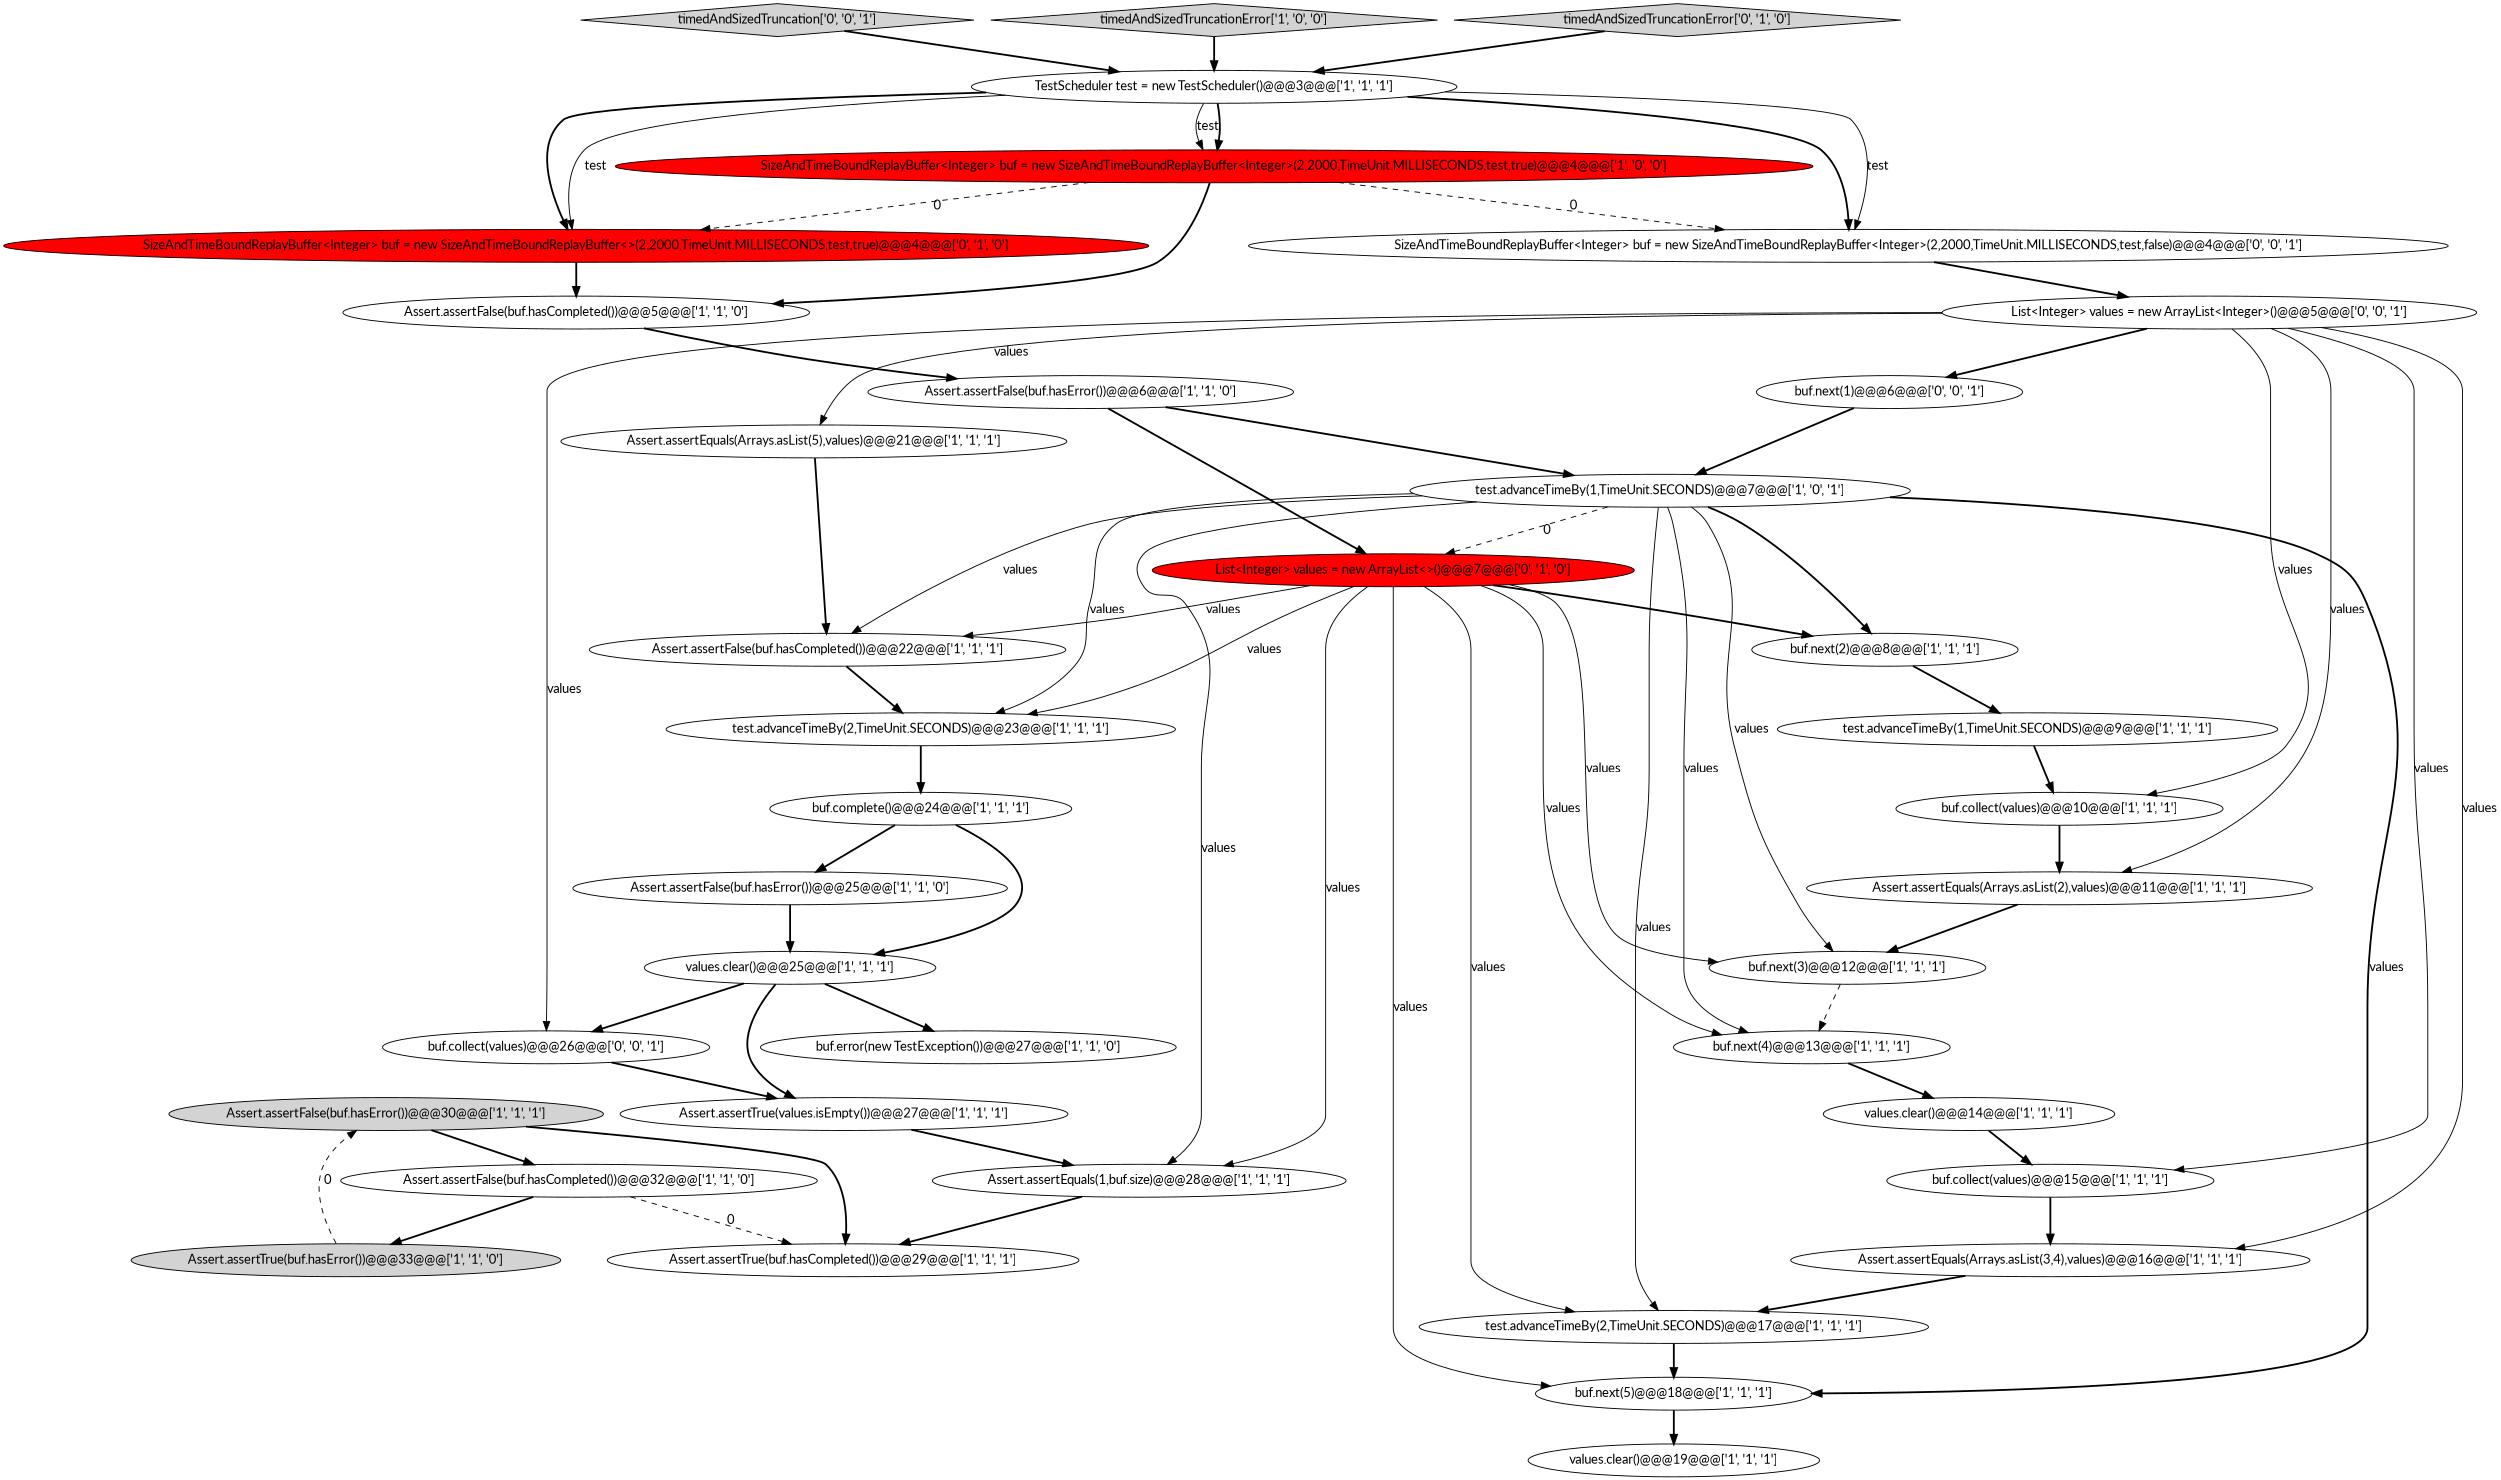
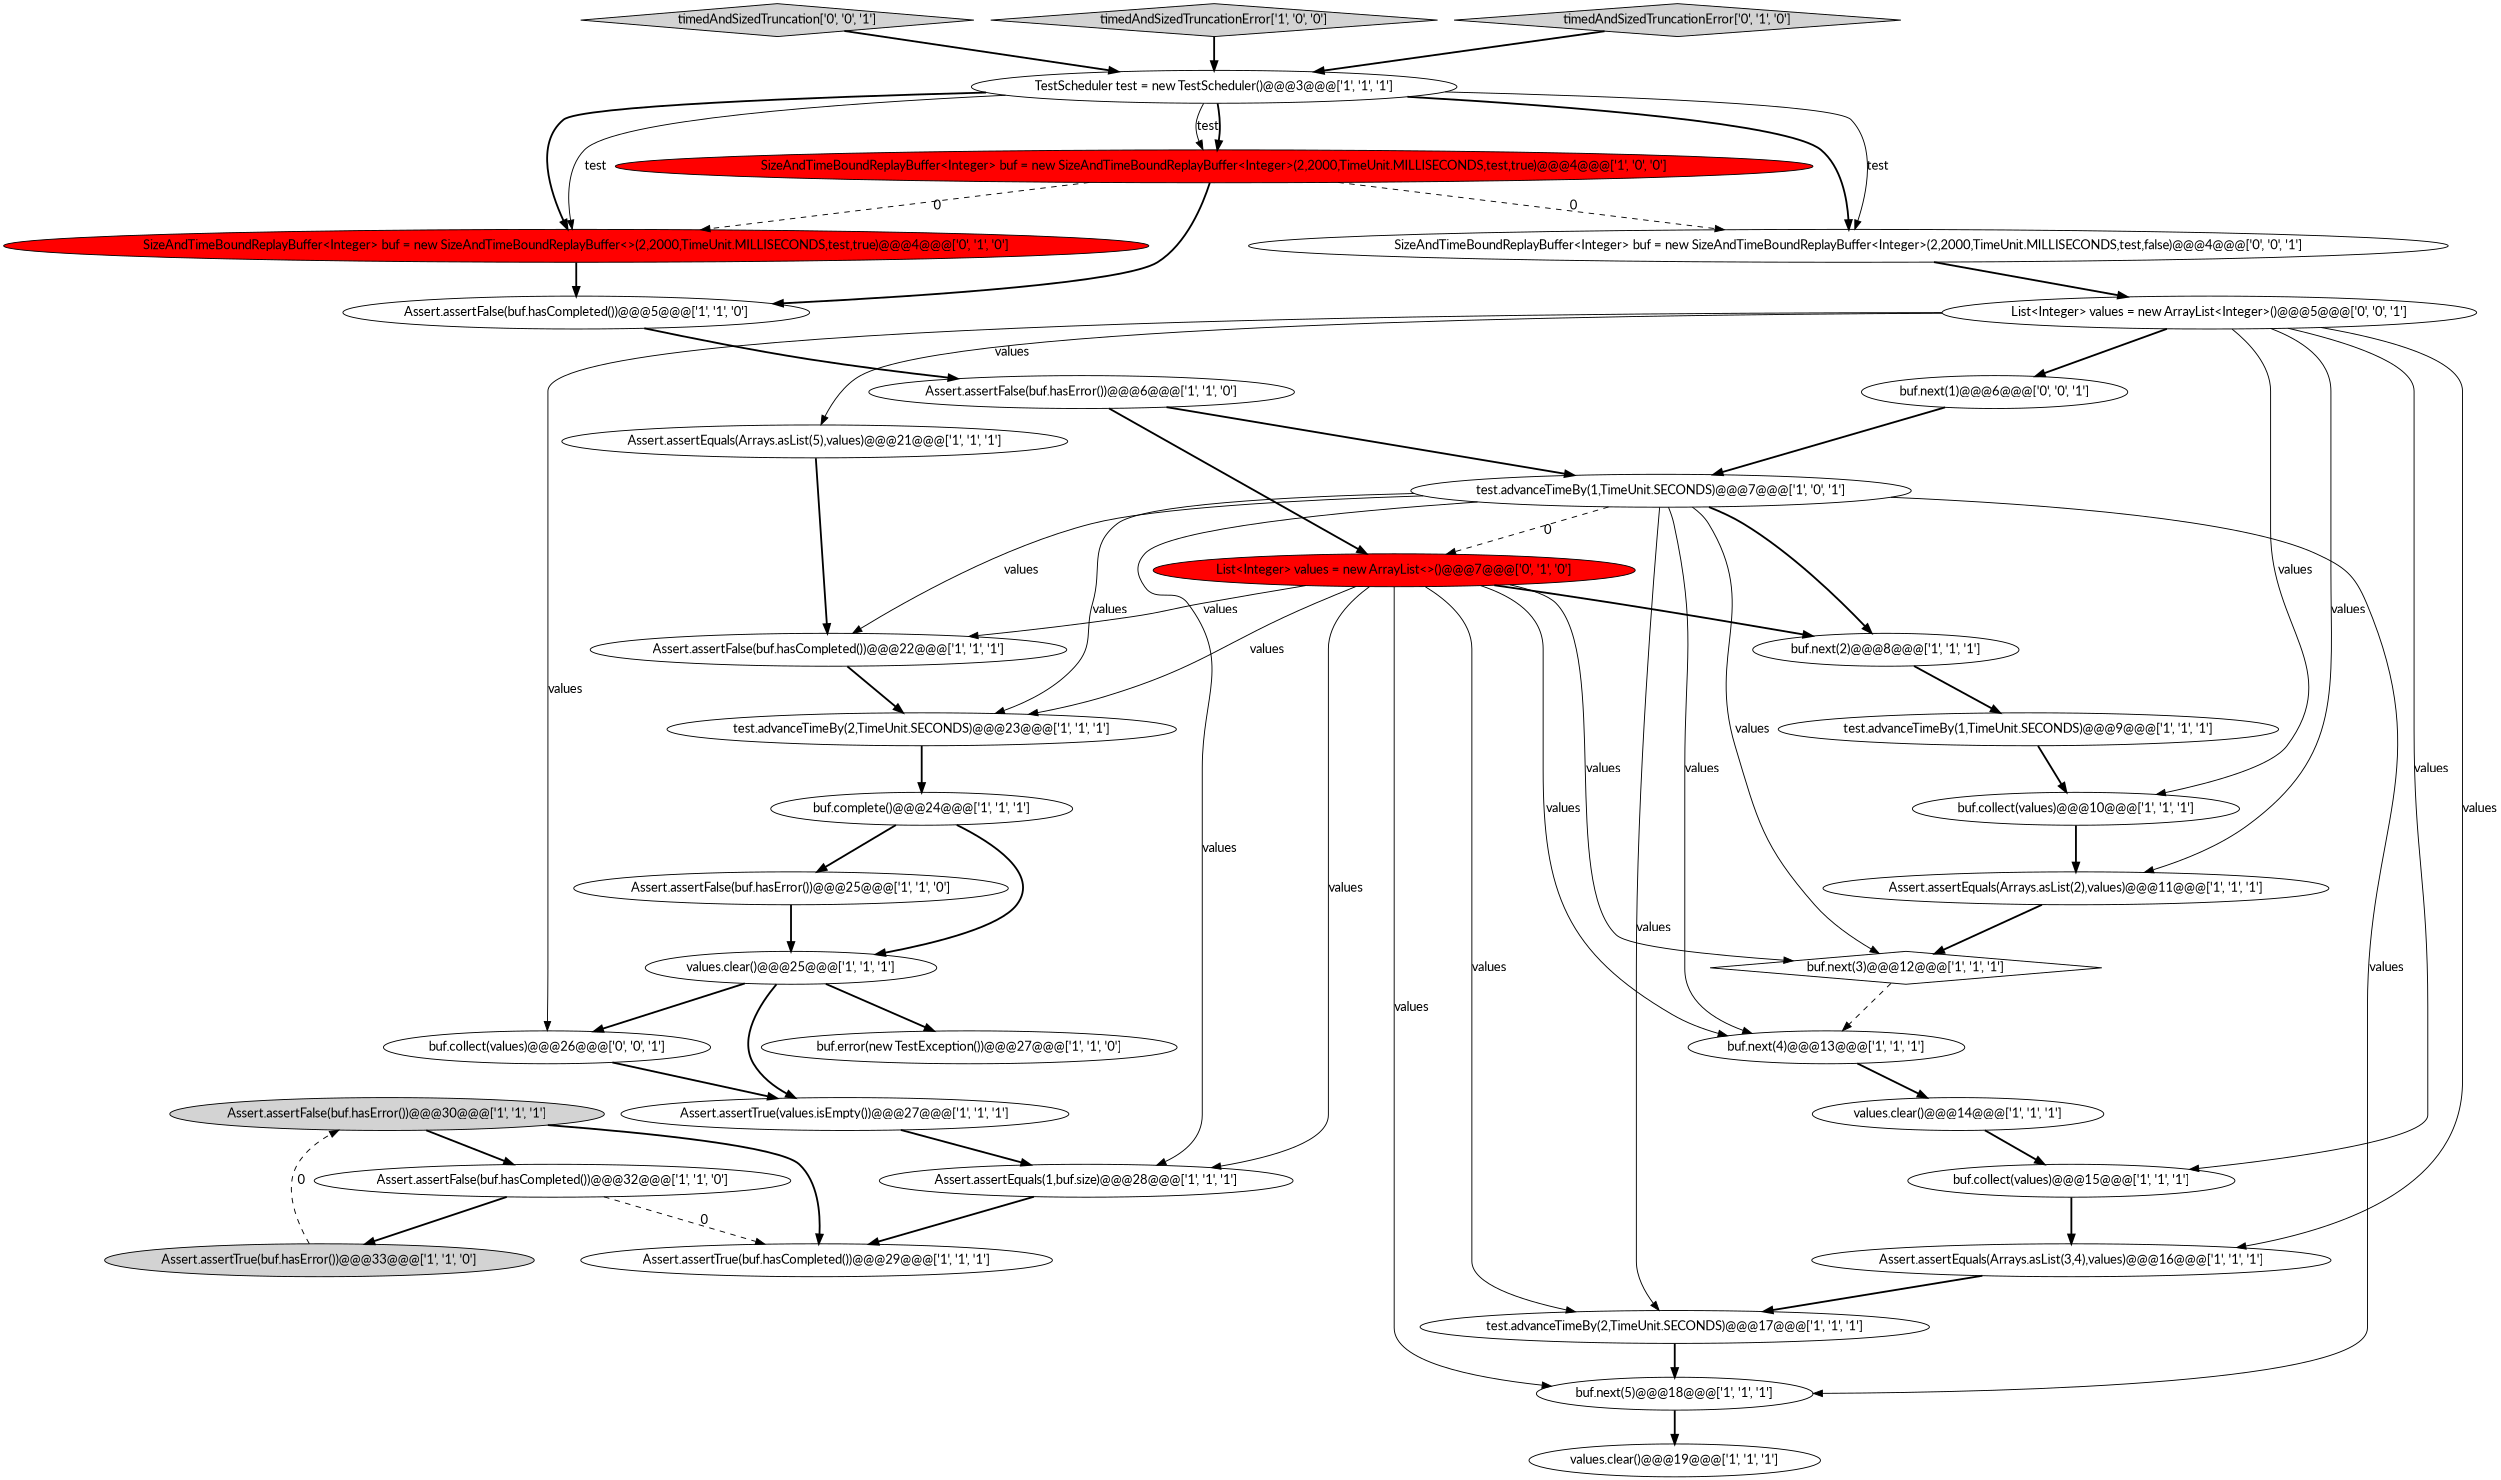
(1847, 968) -> (1906, 968)
(2368, 989) -> (2368, 989)
